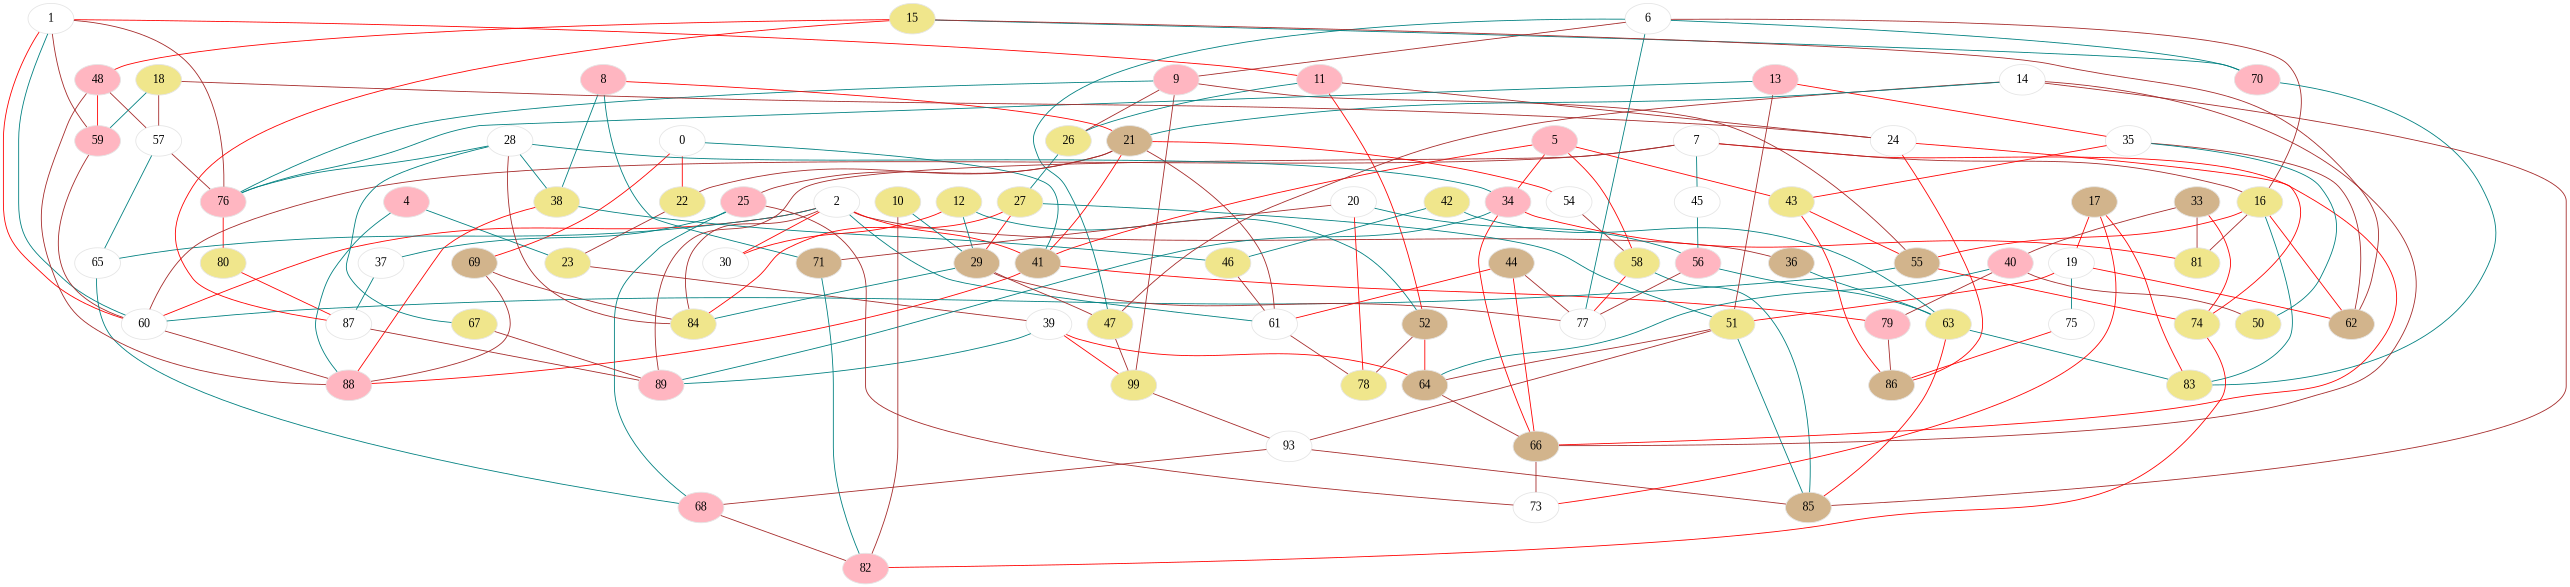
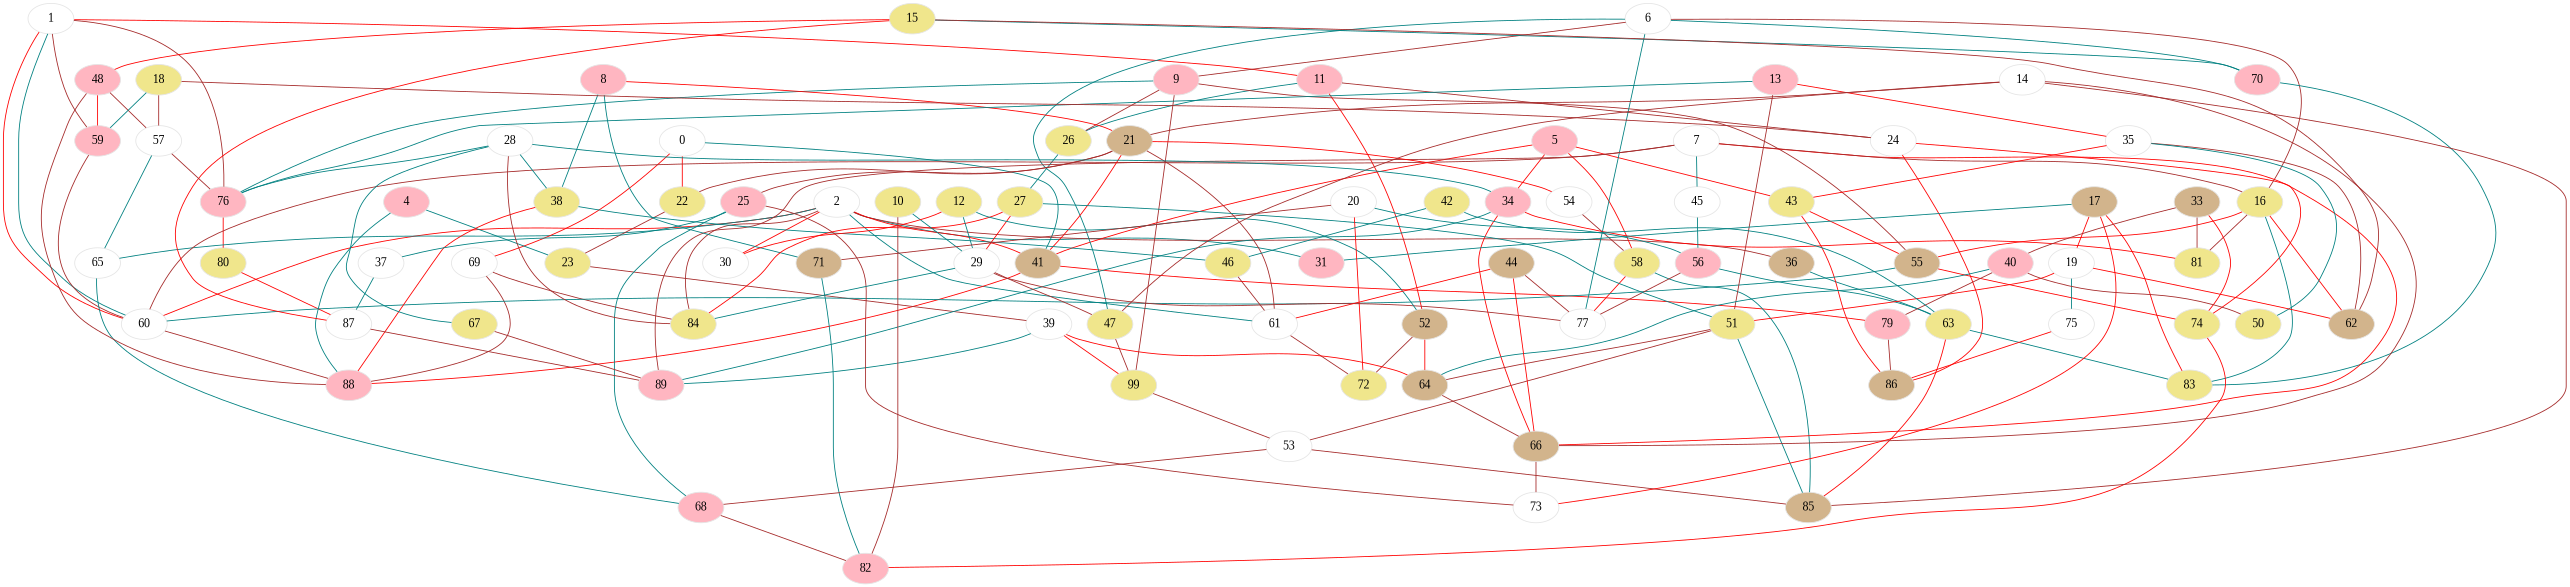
(1617, 102) -> (1617, 102)
(474, 263) -> (474, 263)
(977, 263) -> (977, 263)
none -> (1321, 263)
(1364, 385) -> (1364, 385)
(1289, 446) -> (1289, 446)
